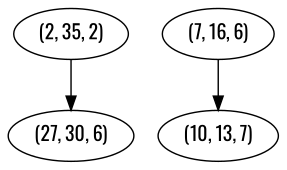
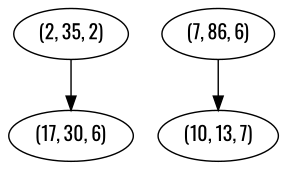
(218, 34) -> (218, 34)
(71, 136) -> (71, 136)
